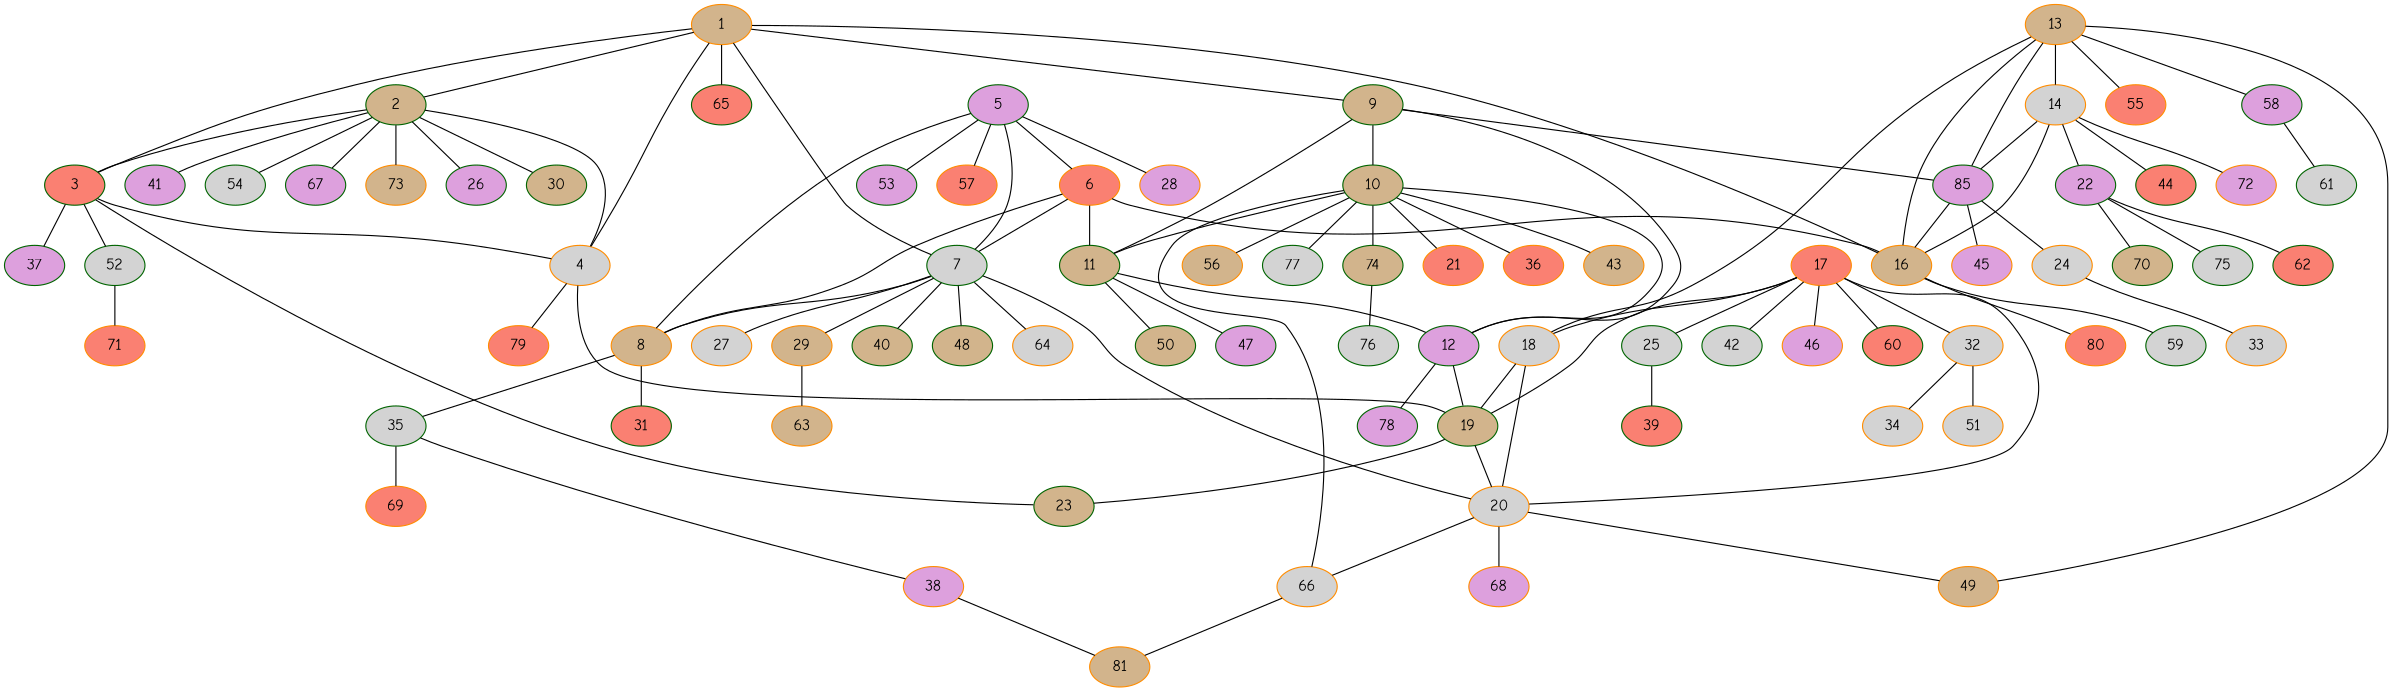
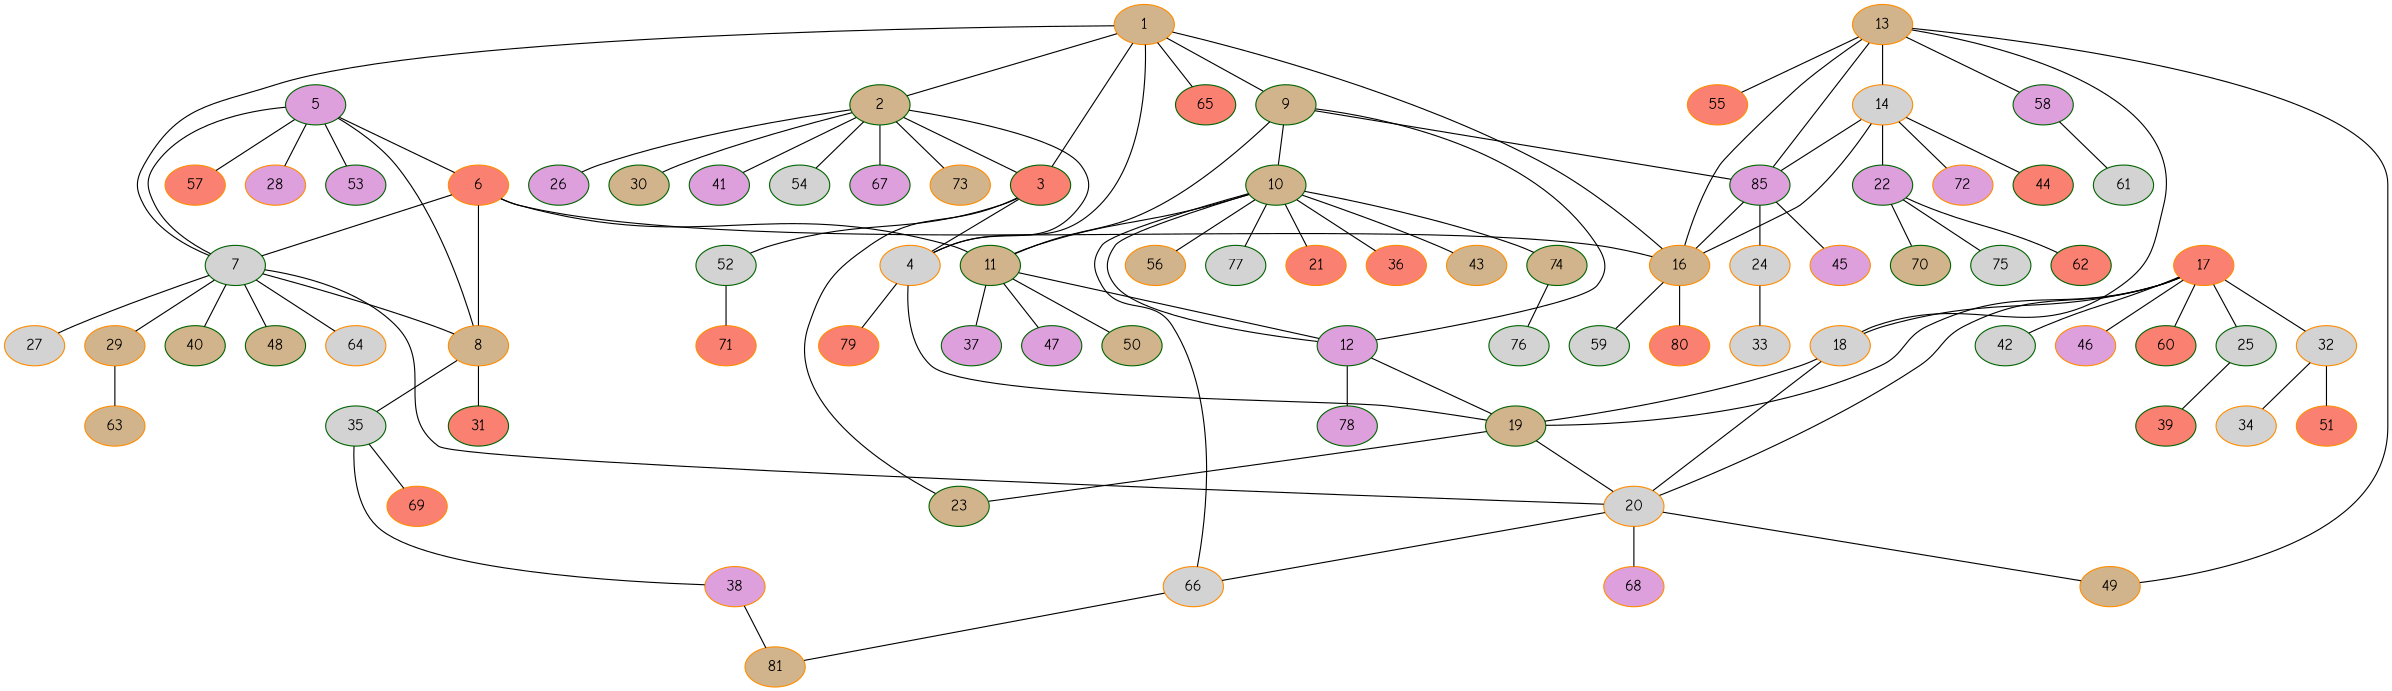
(55, 225) -> (981, 305)
(1973, 426) -> (2326, 426)
